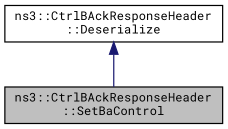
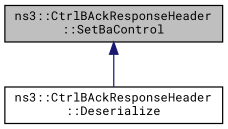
(114, 71) -> (114, 71)
